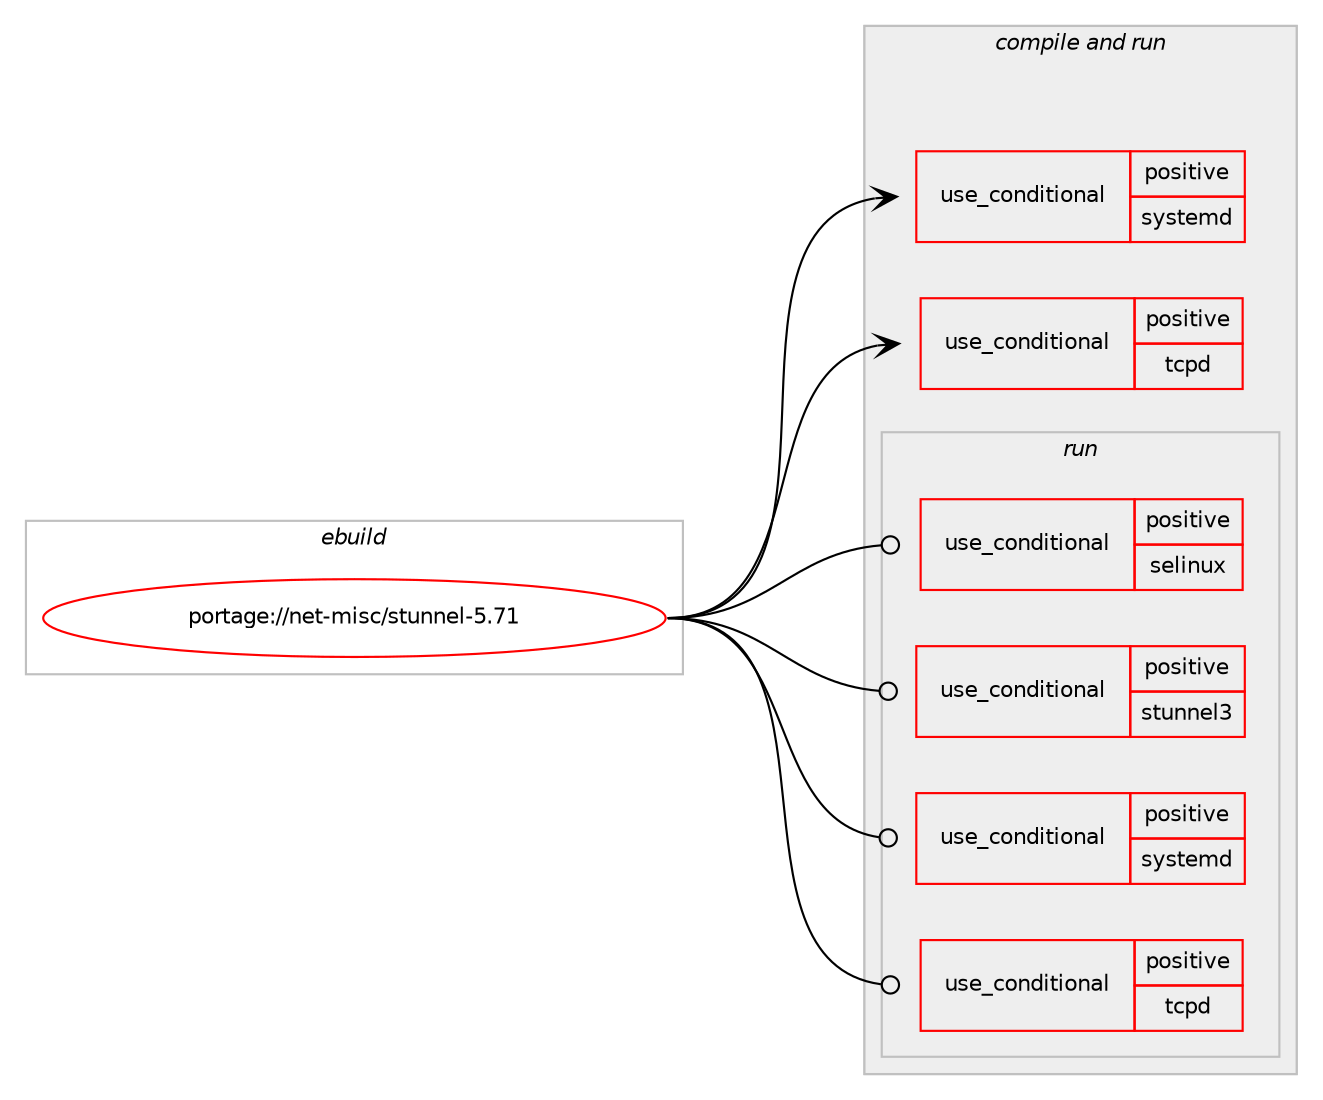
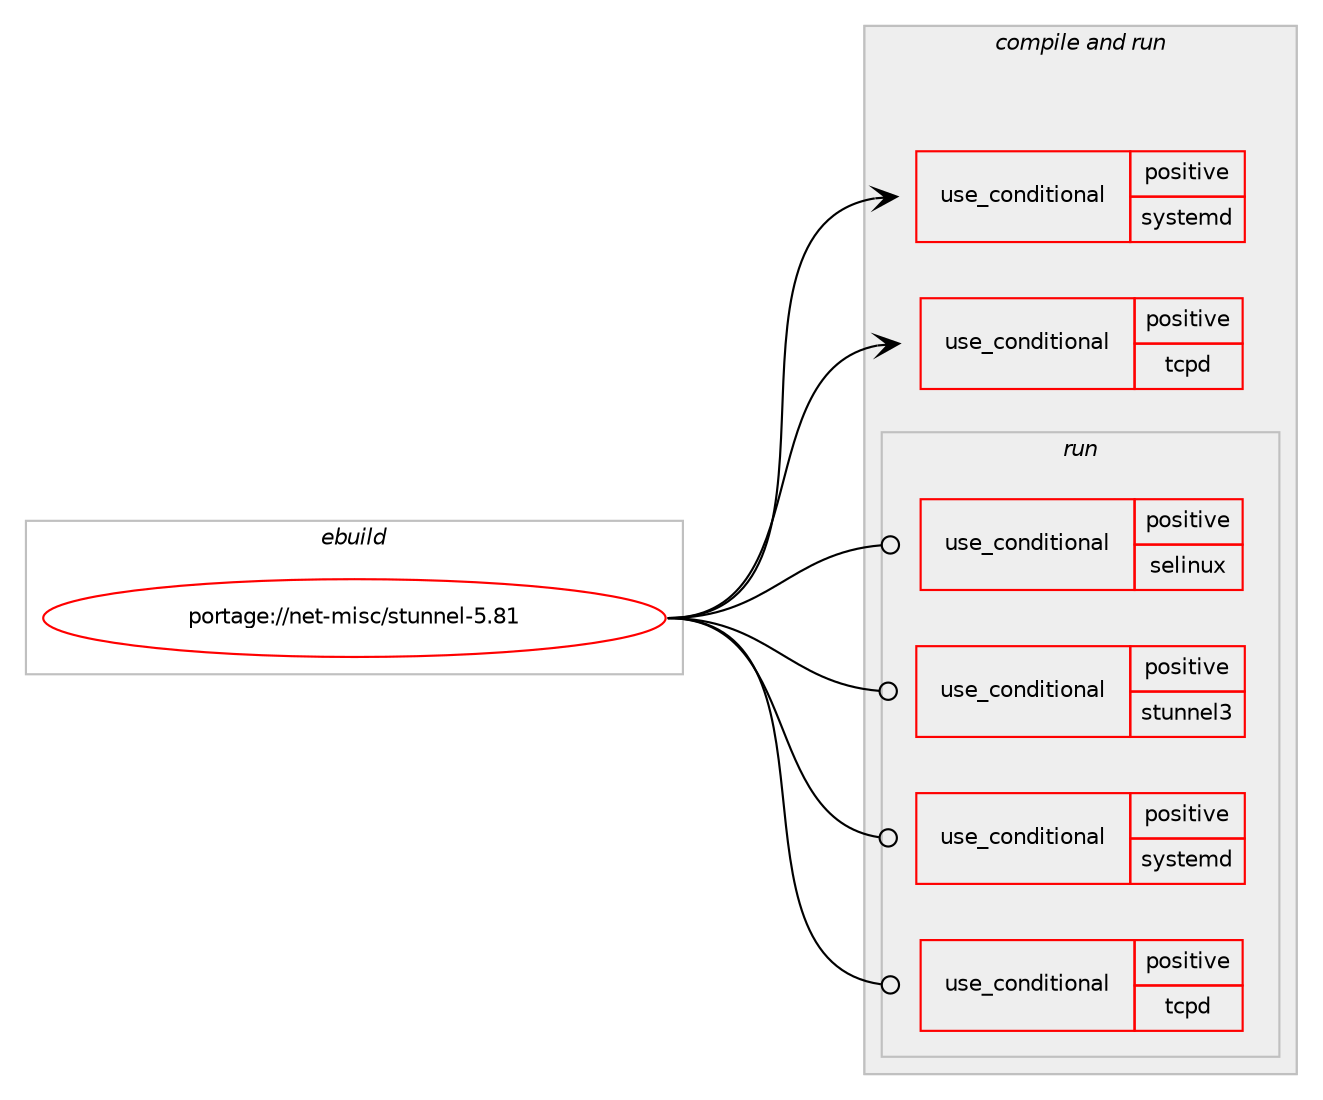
(354, 618) -> (354, 618)
